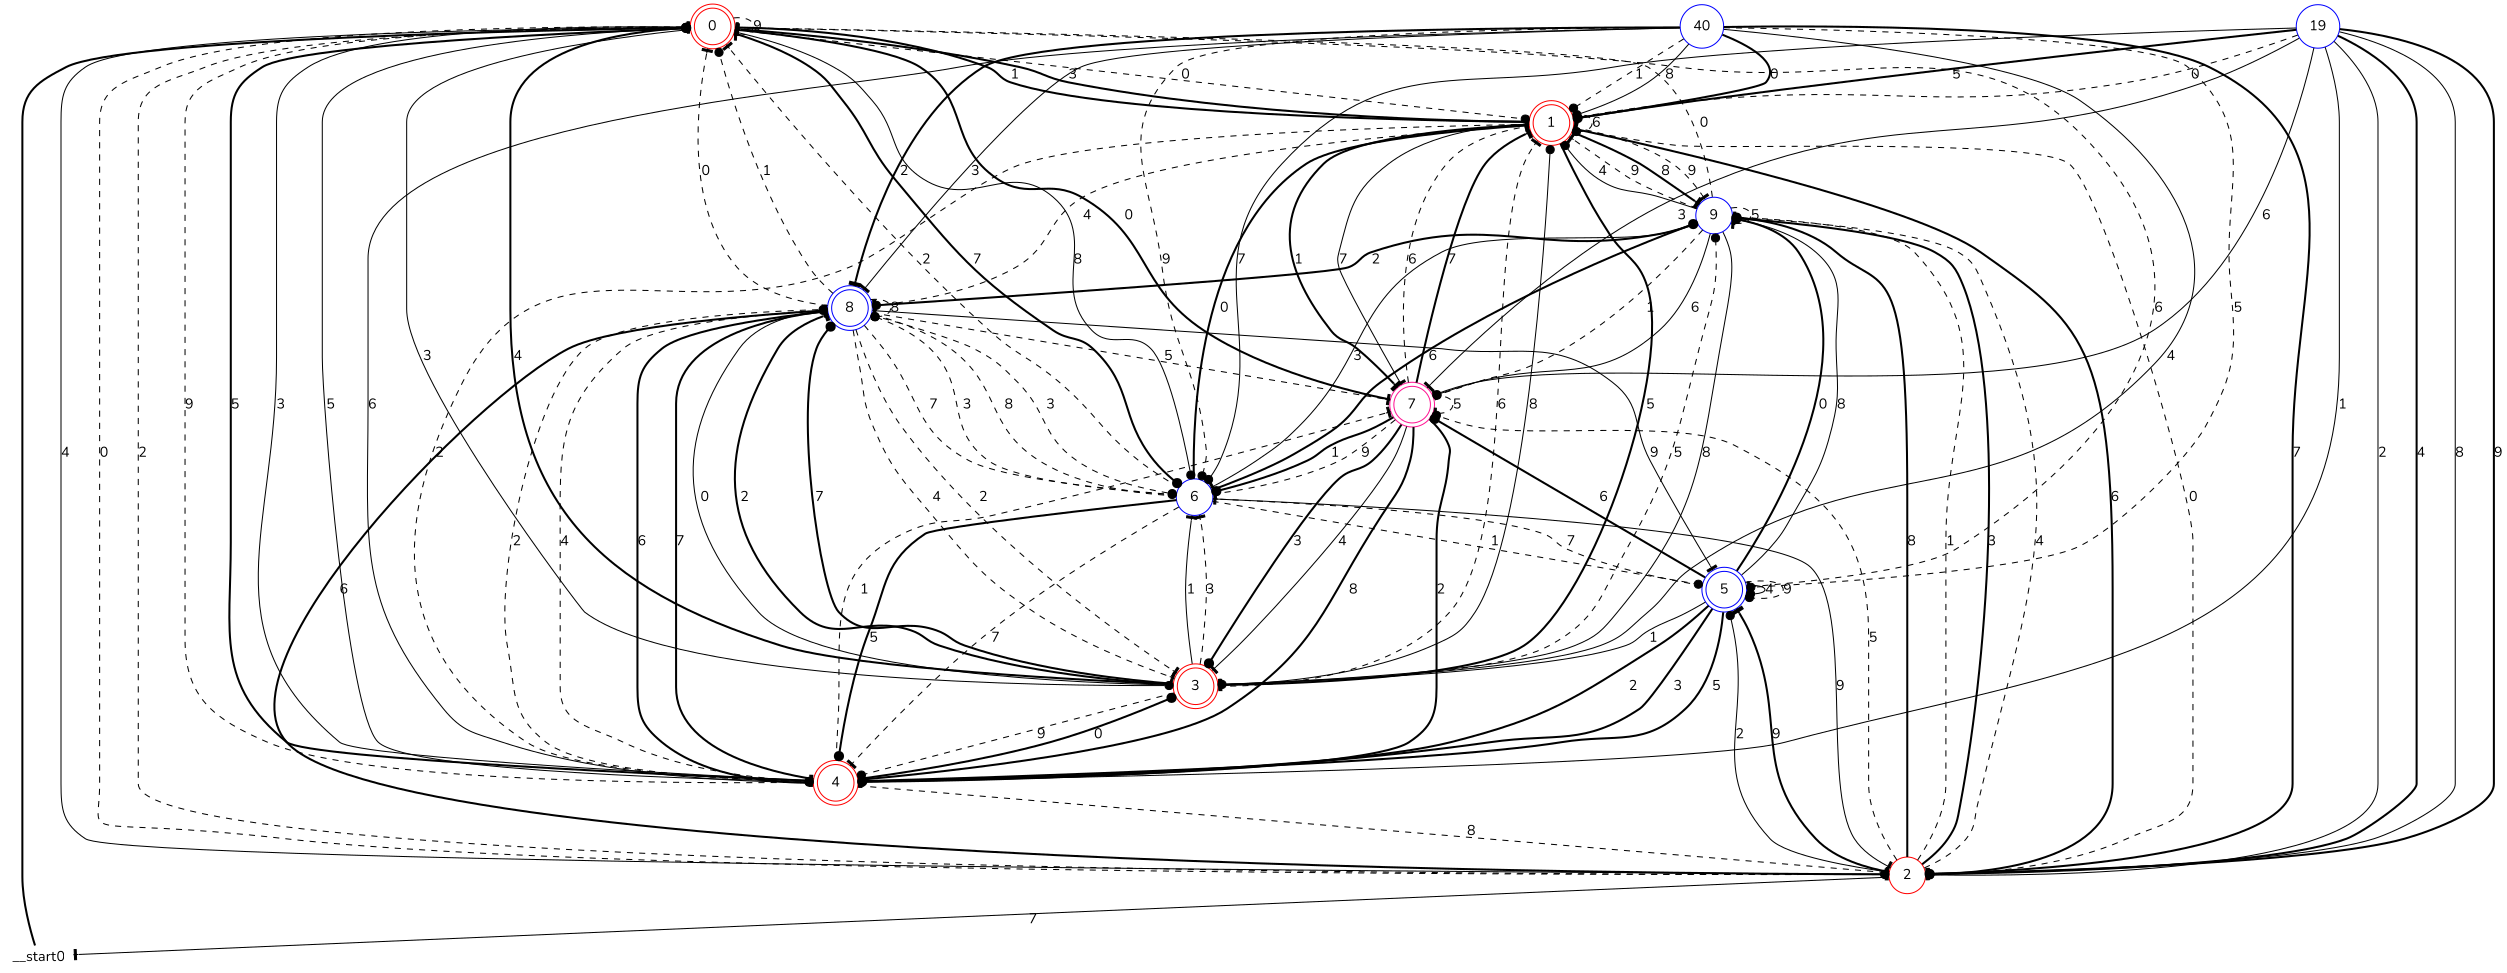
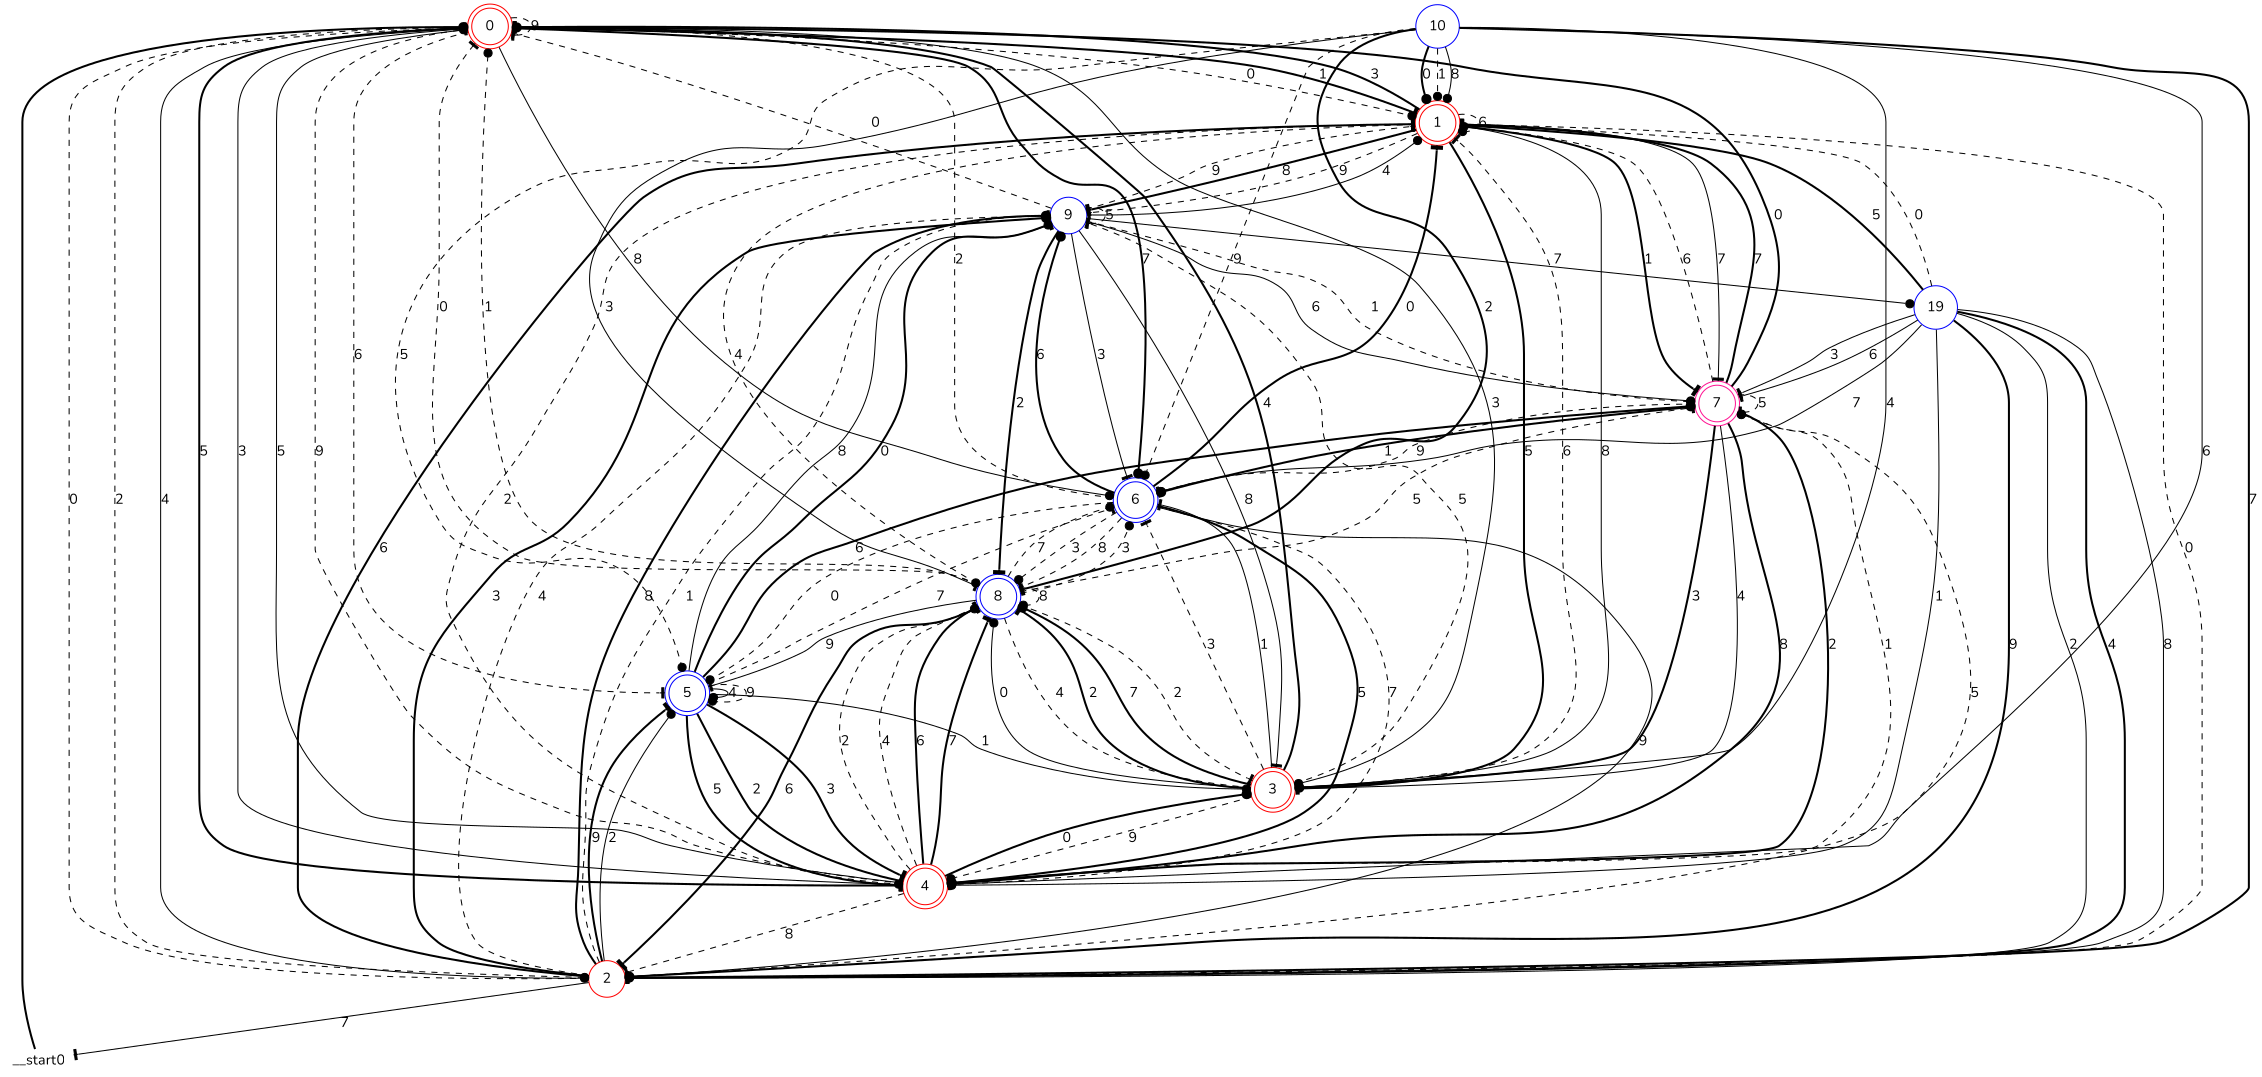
(1702, 26) -> (1438, 26)
none -> (1496, 261)
(1195, 497) -> (1136, 500)
(1023, 508) -> (1843, 823)
(1495, 541) -> (835, 597)
(1593, 609) -> (1432, 490)
